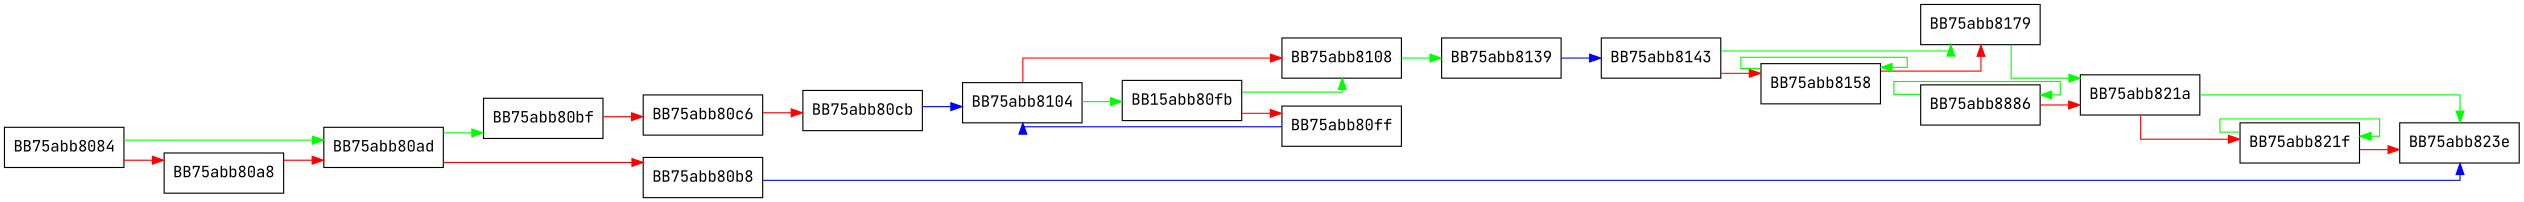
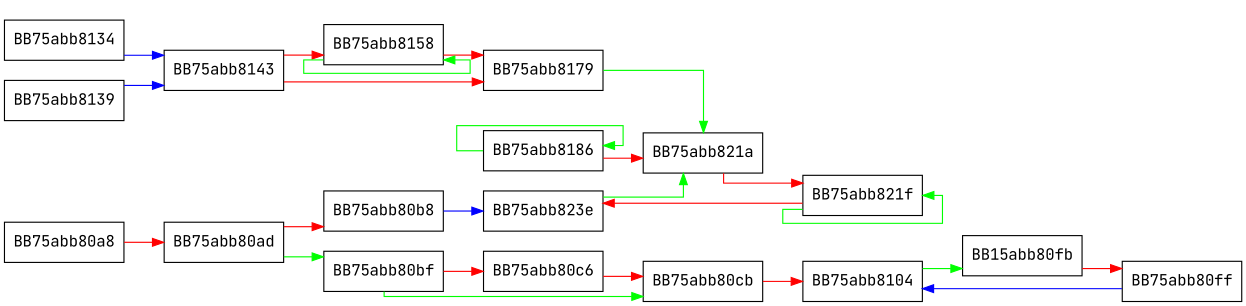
none -> (64, 40)
(1836, 51) -> (378, 82)
(1342, 58) -> none
(2338, 95) -> (649, 197)
(1980, 105) -> (543, 151)
(937, 107) -> (777, 281)
(64, 147) -> none
none -> (506, 296)
